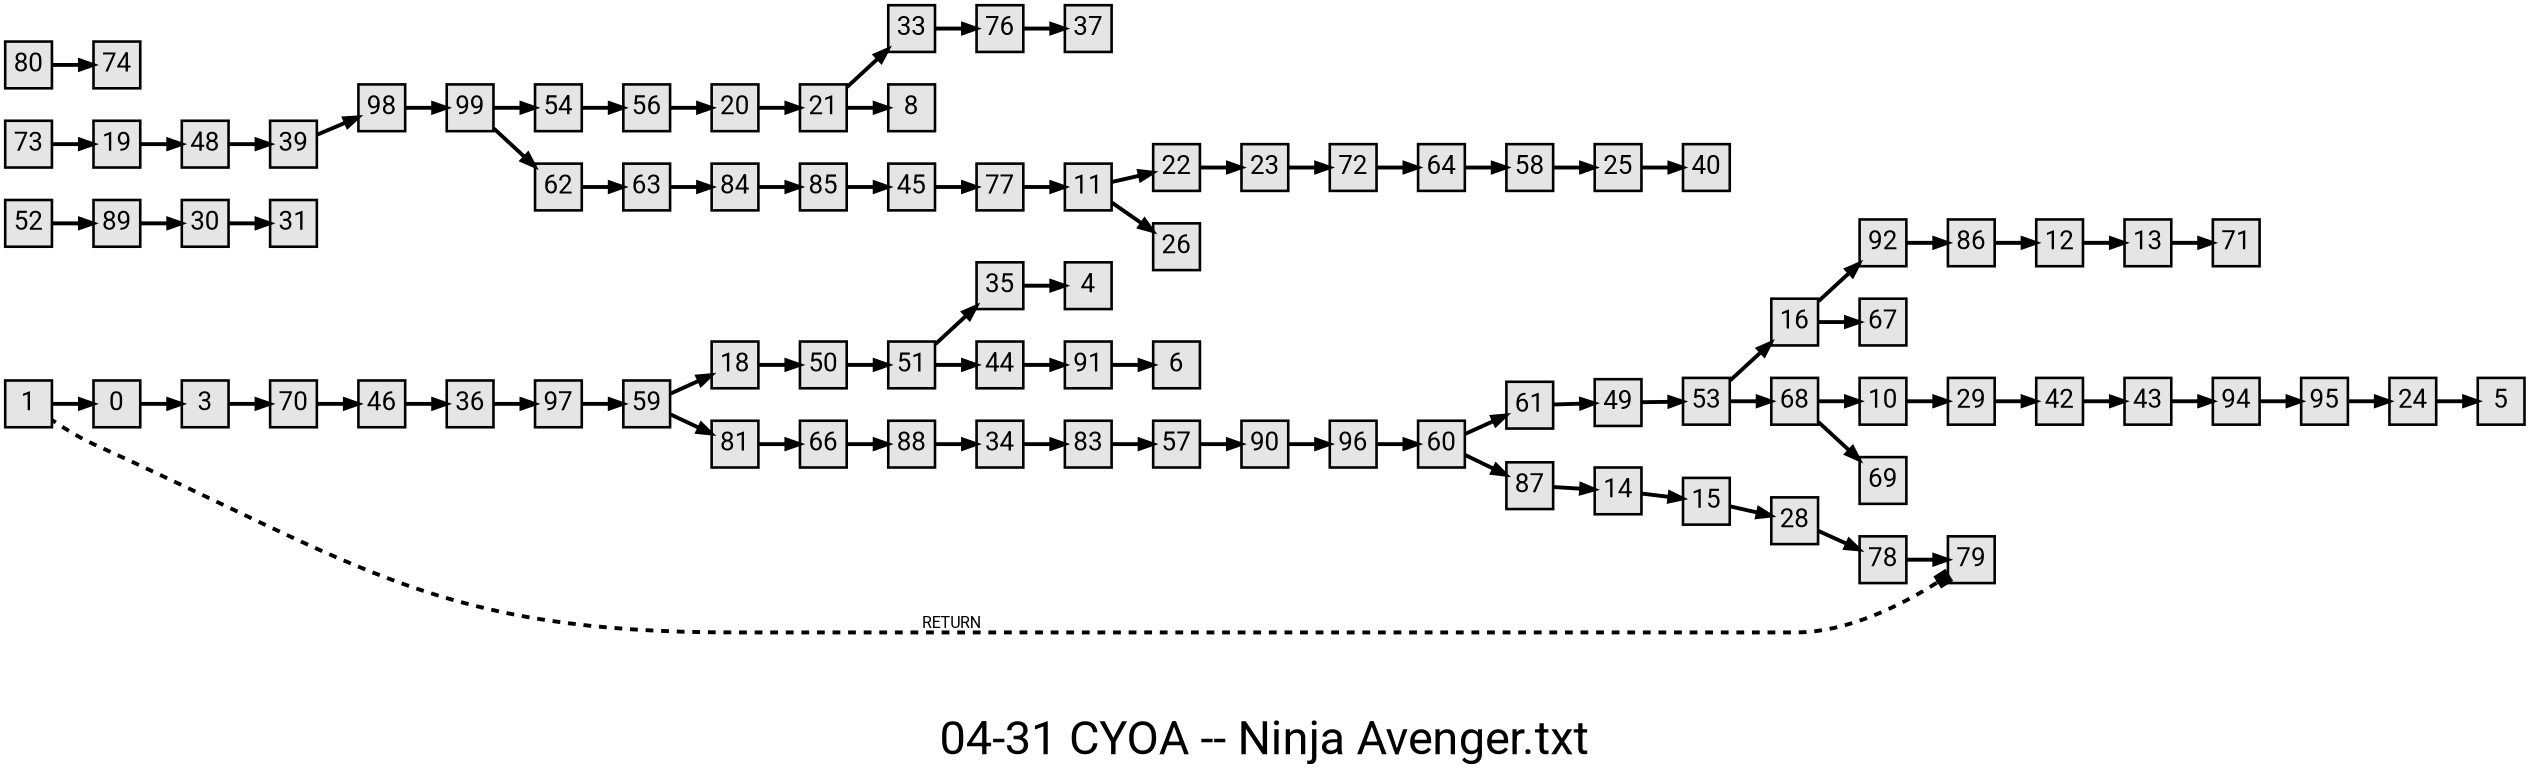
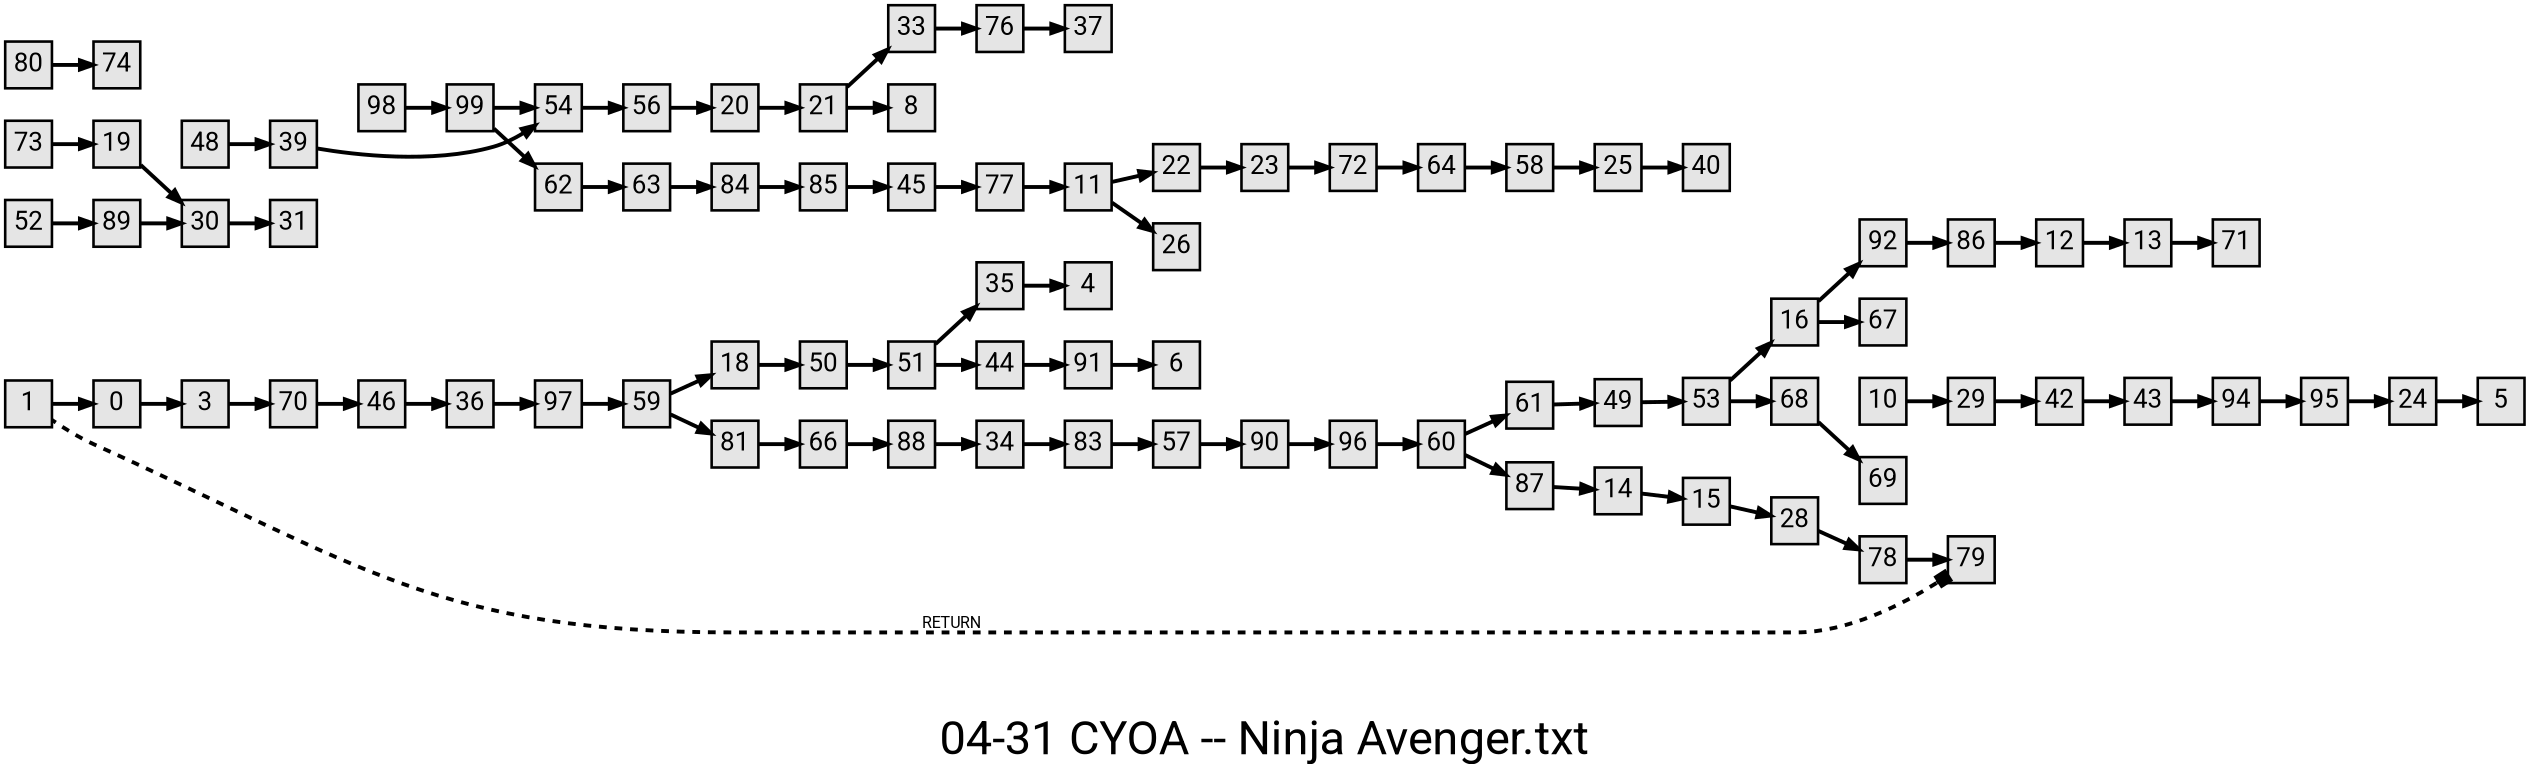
(331, 129) -> (422, 157)
(154, 144) -> (156, 179)
(1832, 401) -> none
